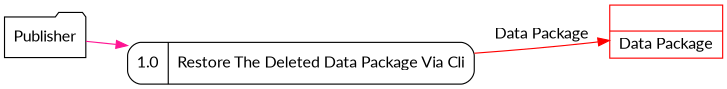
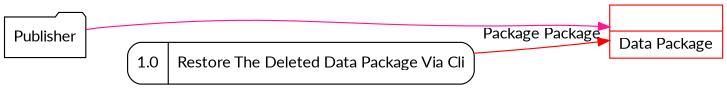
(542, 34) -> (542, 34)
(101, 43) -> (342, 23)
